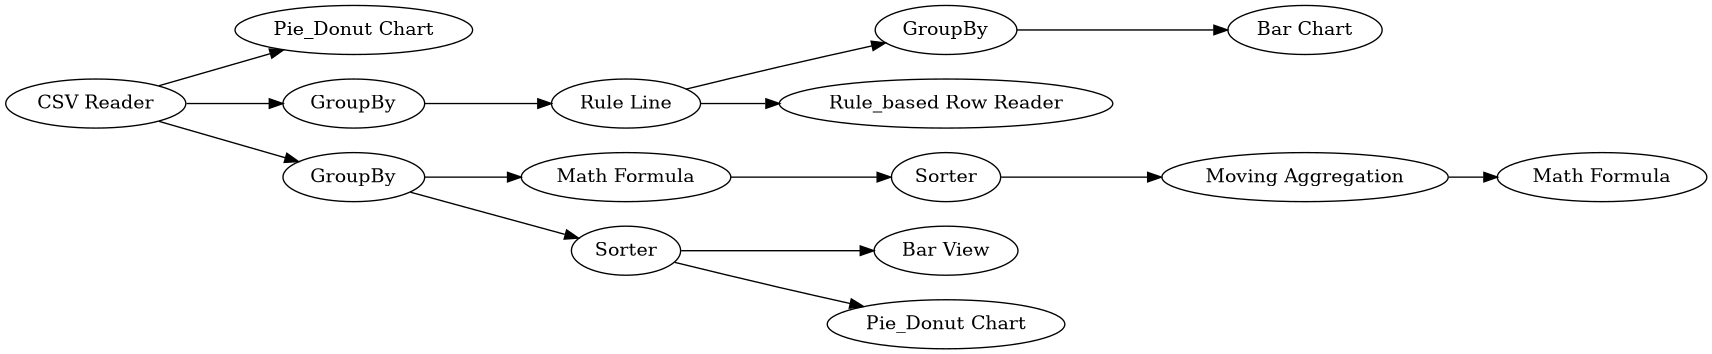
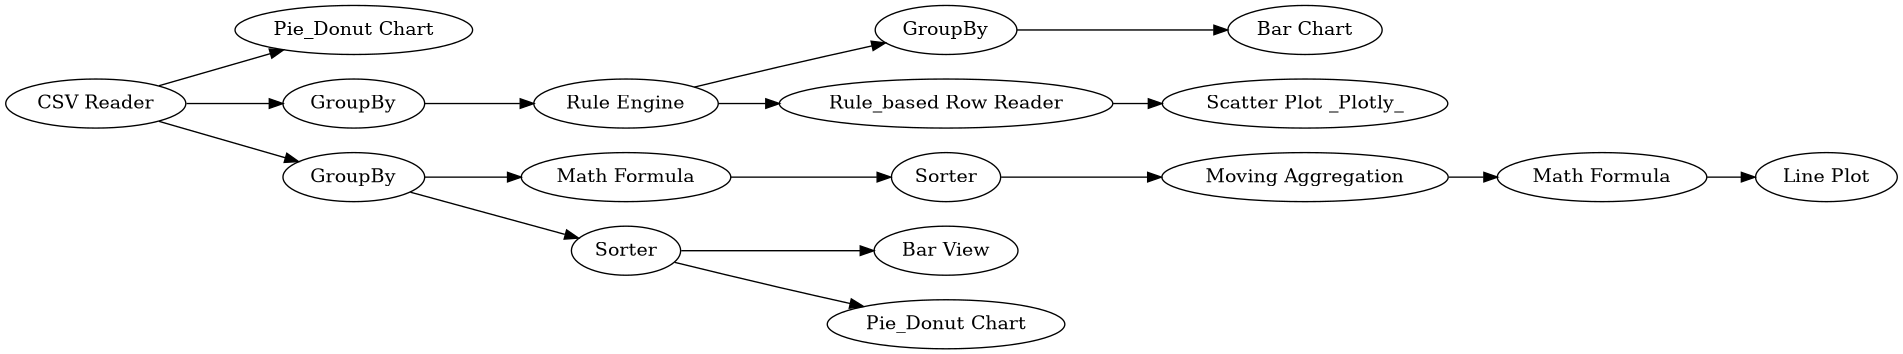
(626, 104) -> (626, 104)
none -> (1305, 104)
none -> (1826, 177)
